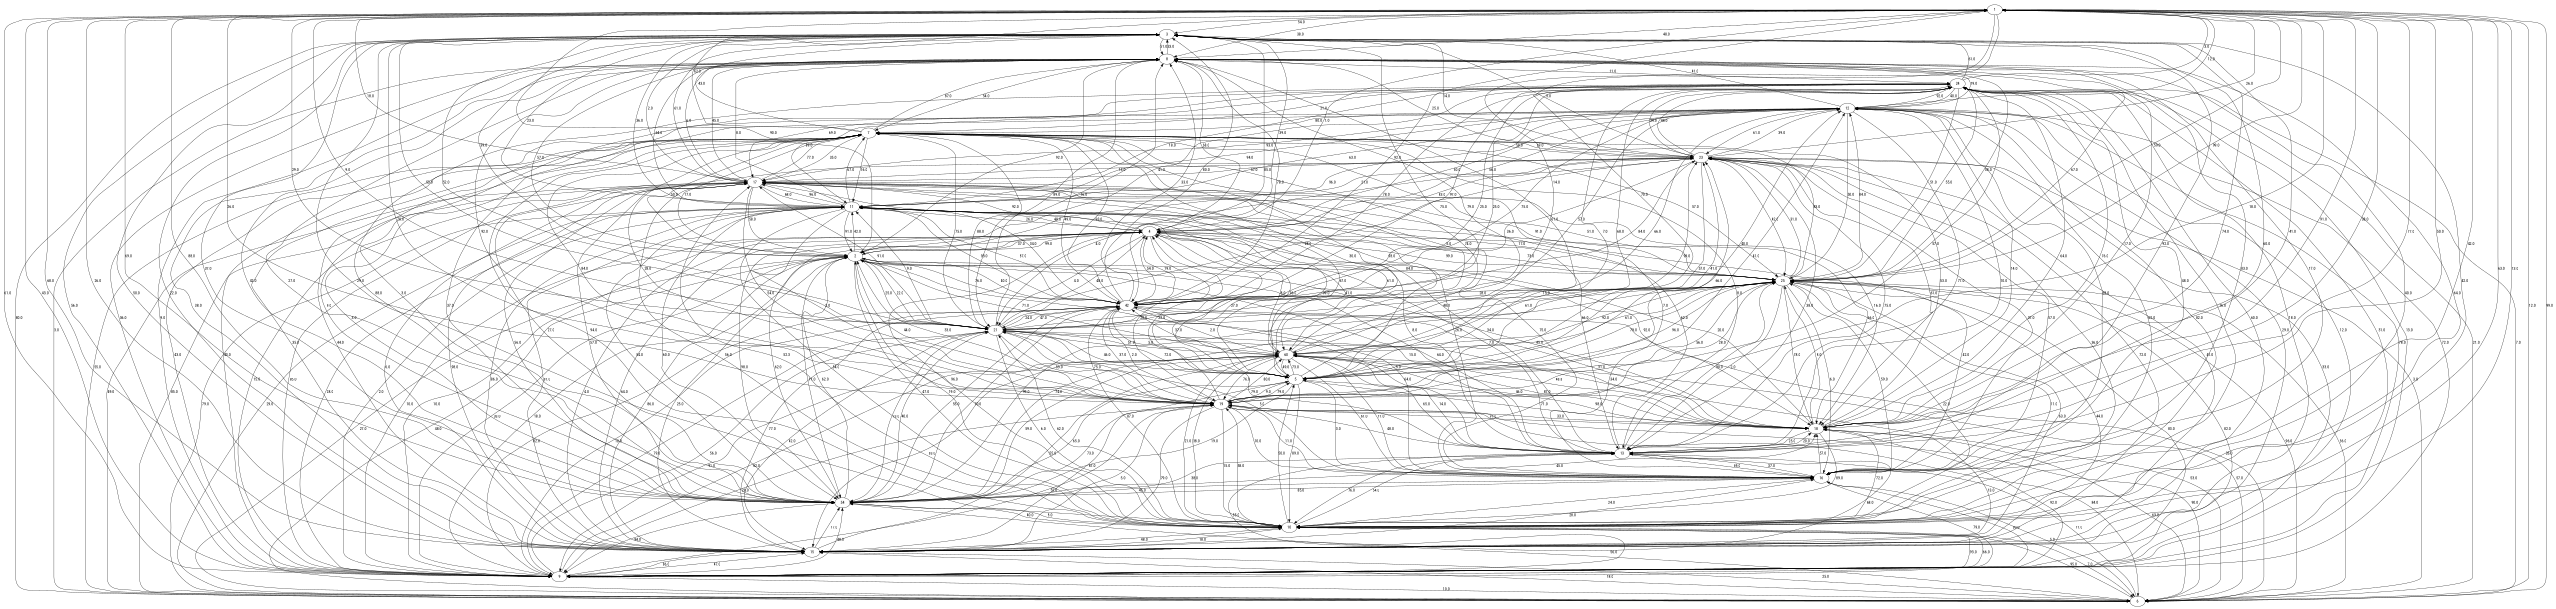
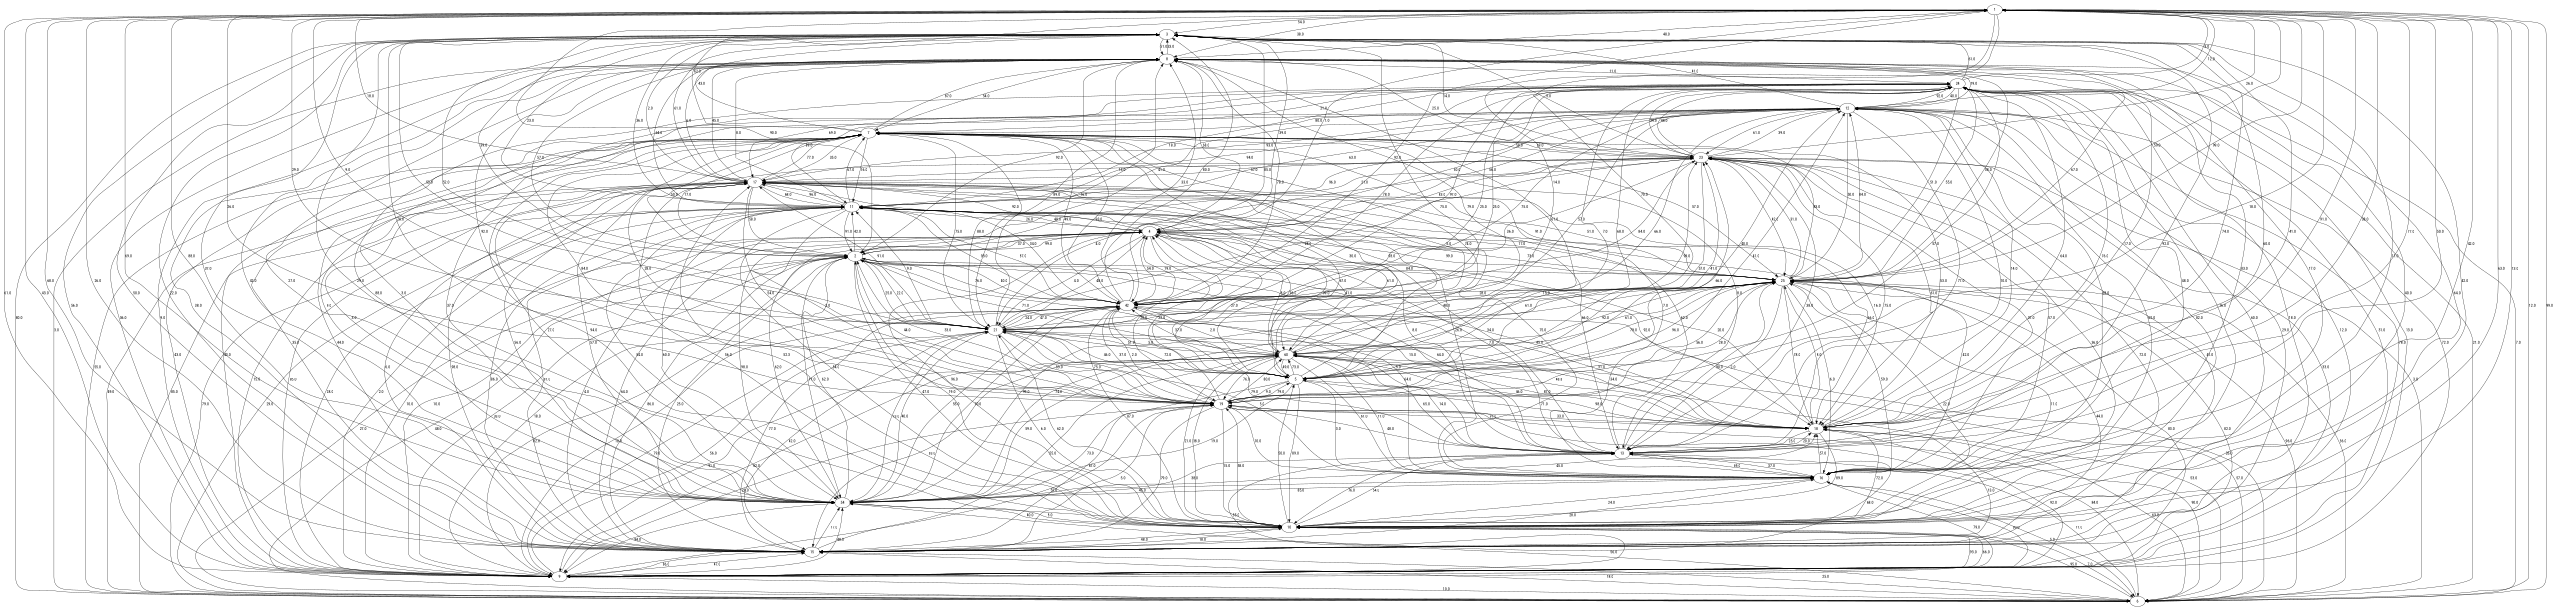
(1070, 442) -> none
(1433, 475) -> (2217, 54)
(1834, 541) -> none
